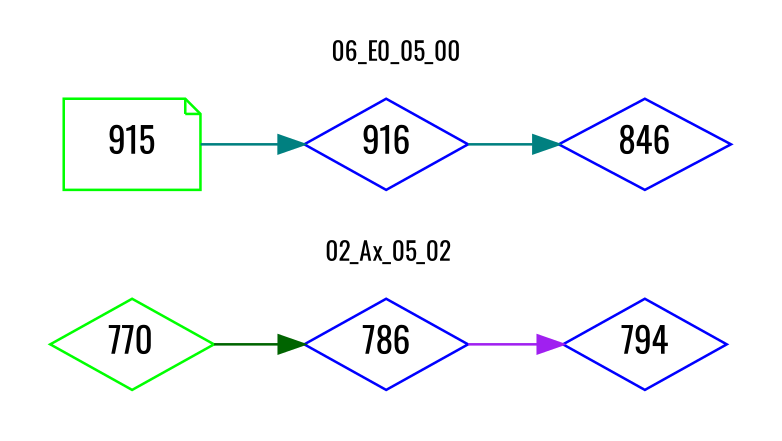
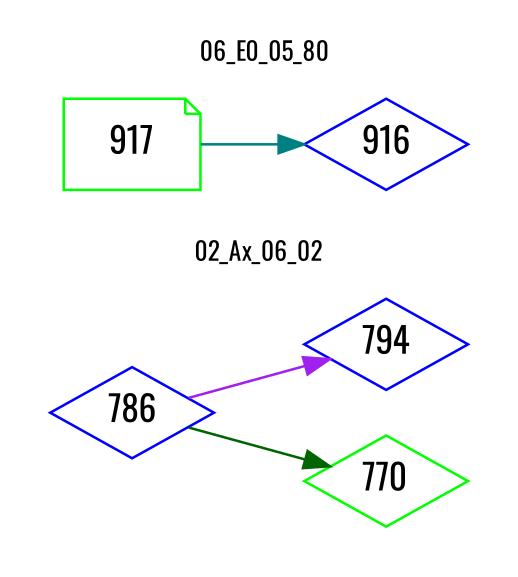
(397, 54) -> (266, 54)
(132, 144) -> (132, 144)
(645, 144) -> none
(388, 254) -> (259, 254)
(246, 344) -> (247, 443)
